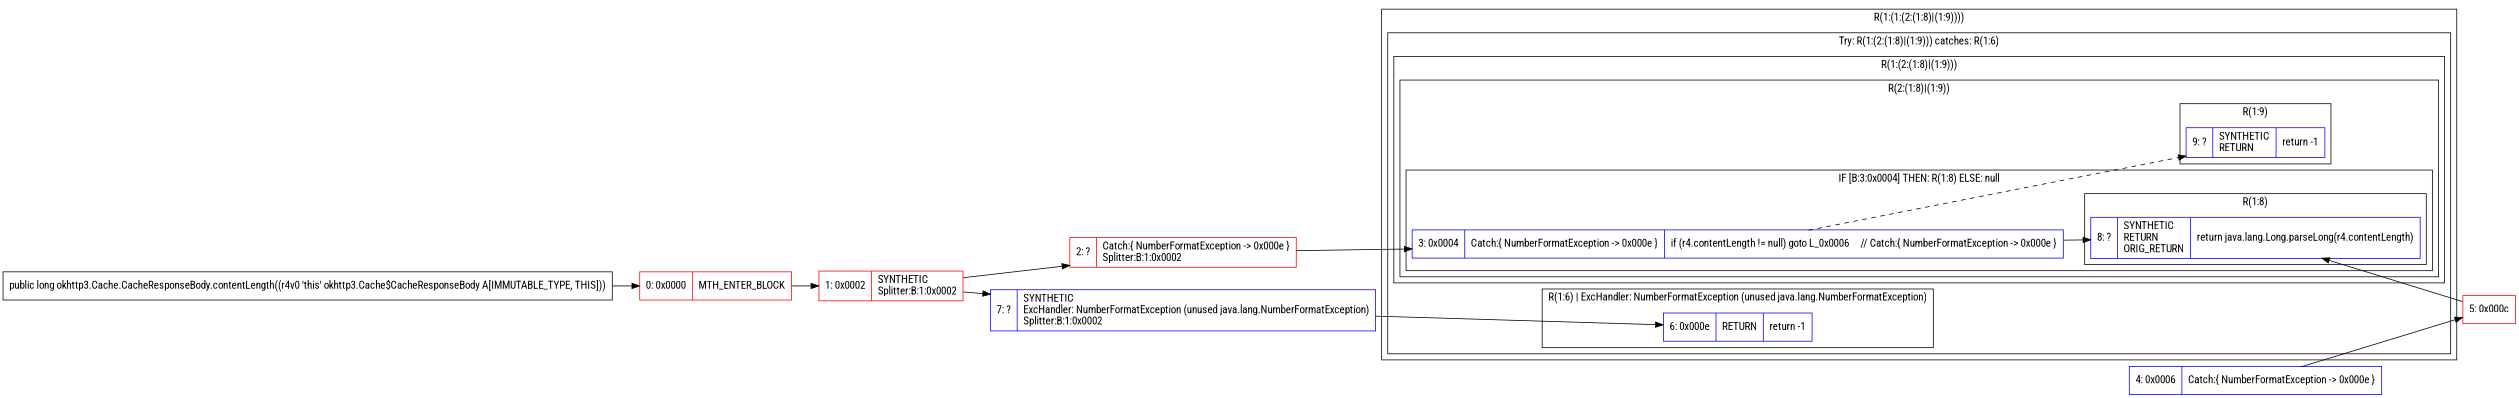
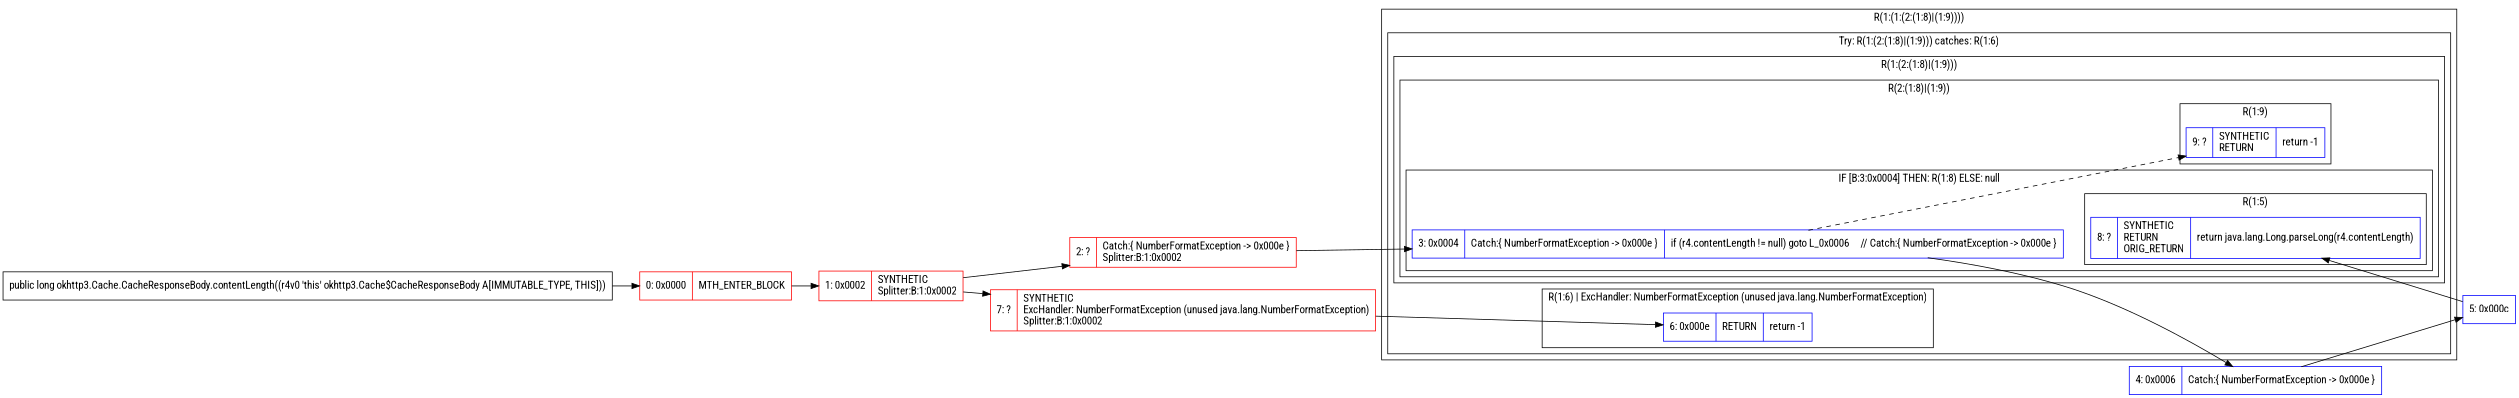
(2255, 202) -> (2255, 202)
(2073, 240) -> (2083, 293)
(1183, 310) -> (1183, 310)
(2489, 310) -> (2489, 310)
